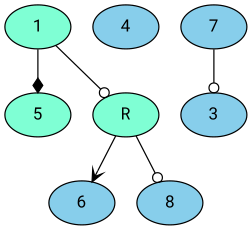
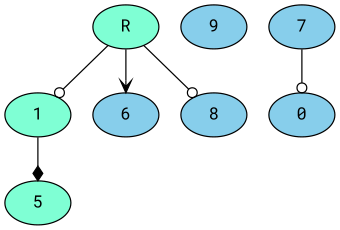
(126, 27) -> (214, 27)
(78, 67) -> (86, 67)
(214, 115) -> (302, 115)
